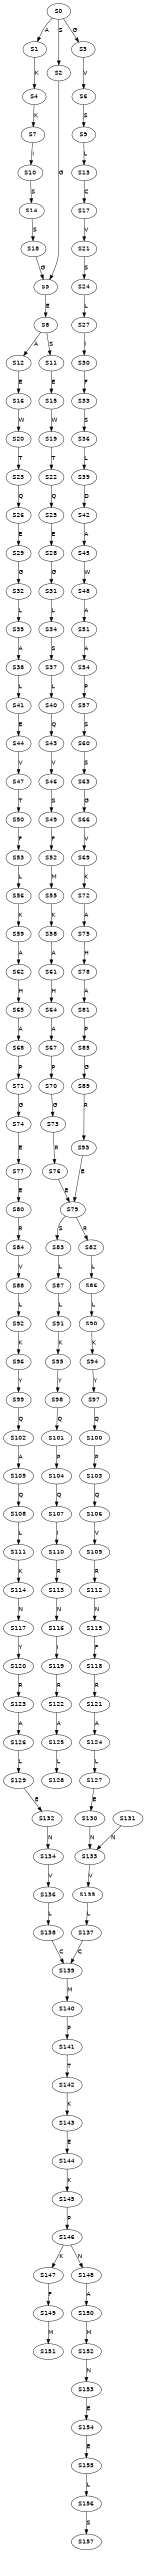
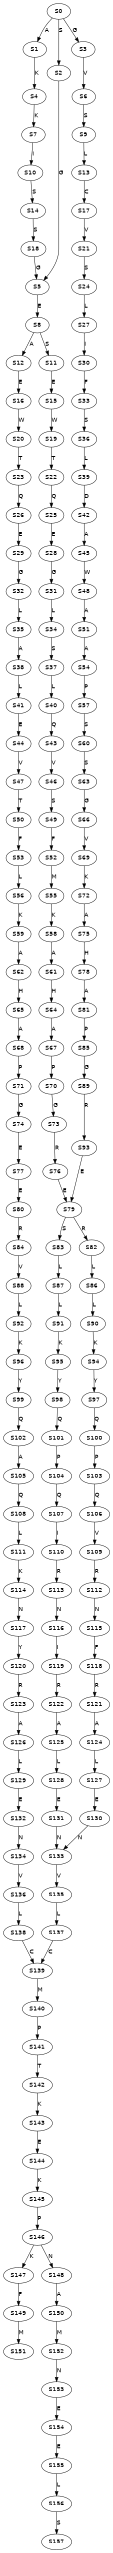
none -> (57, 1797)
